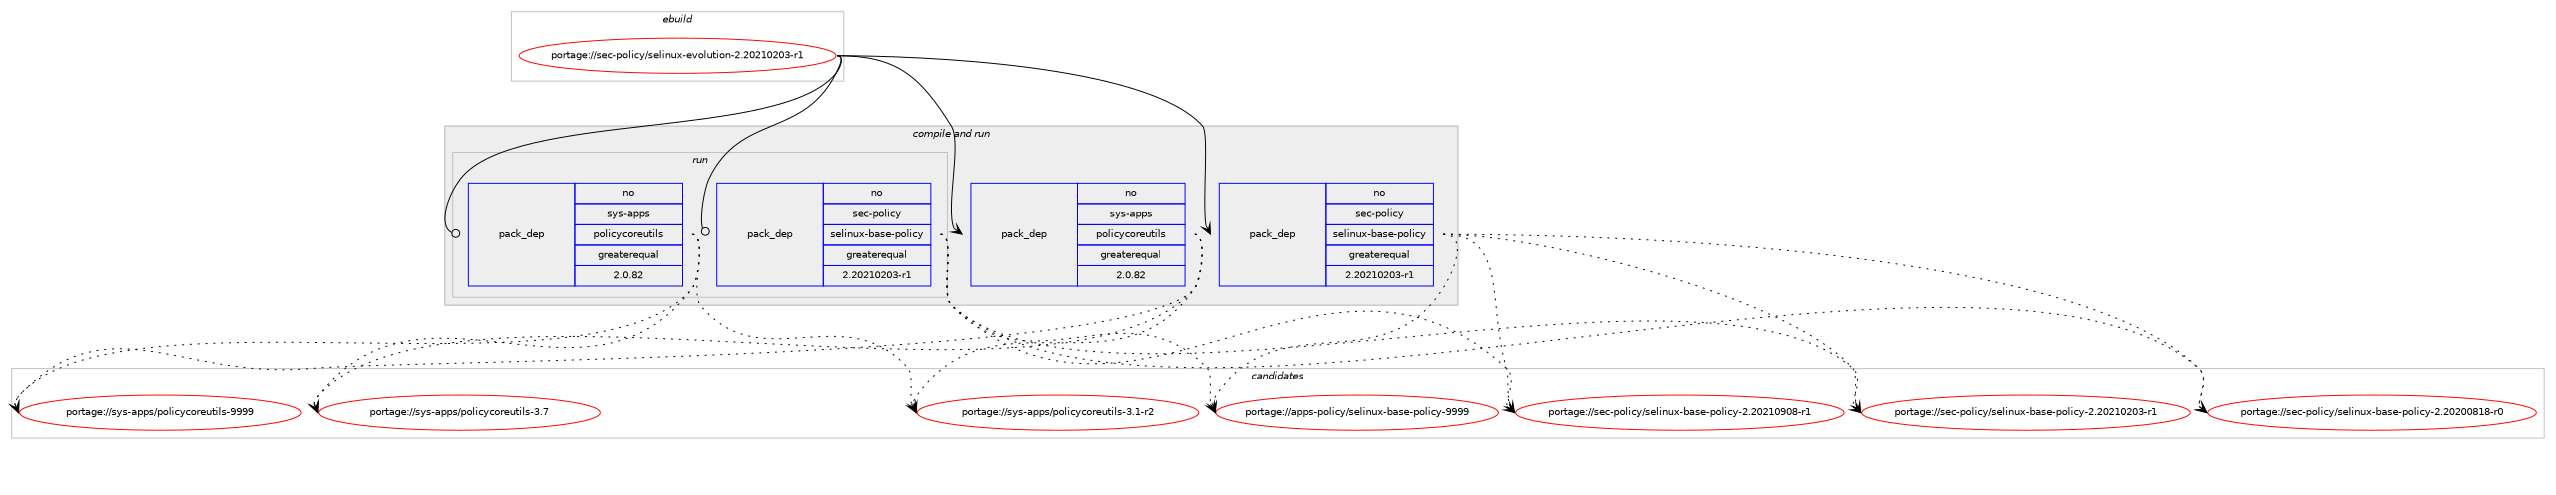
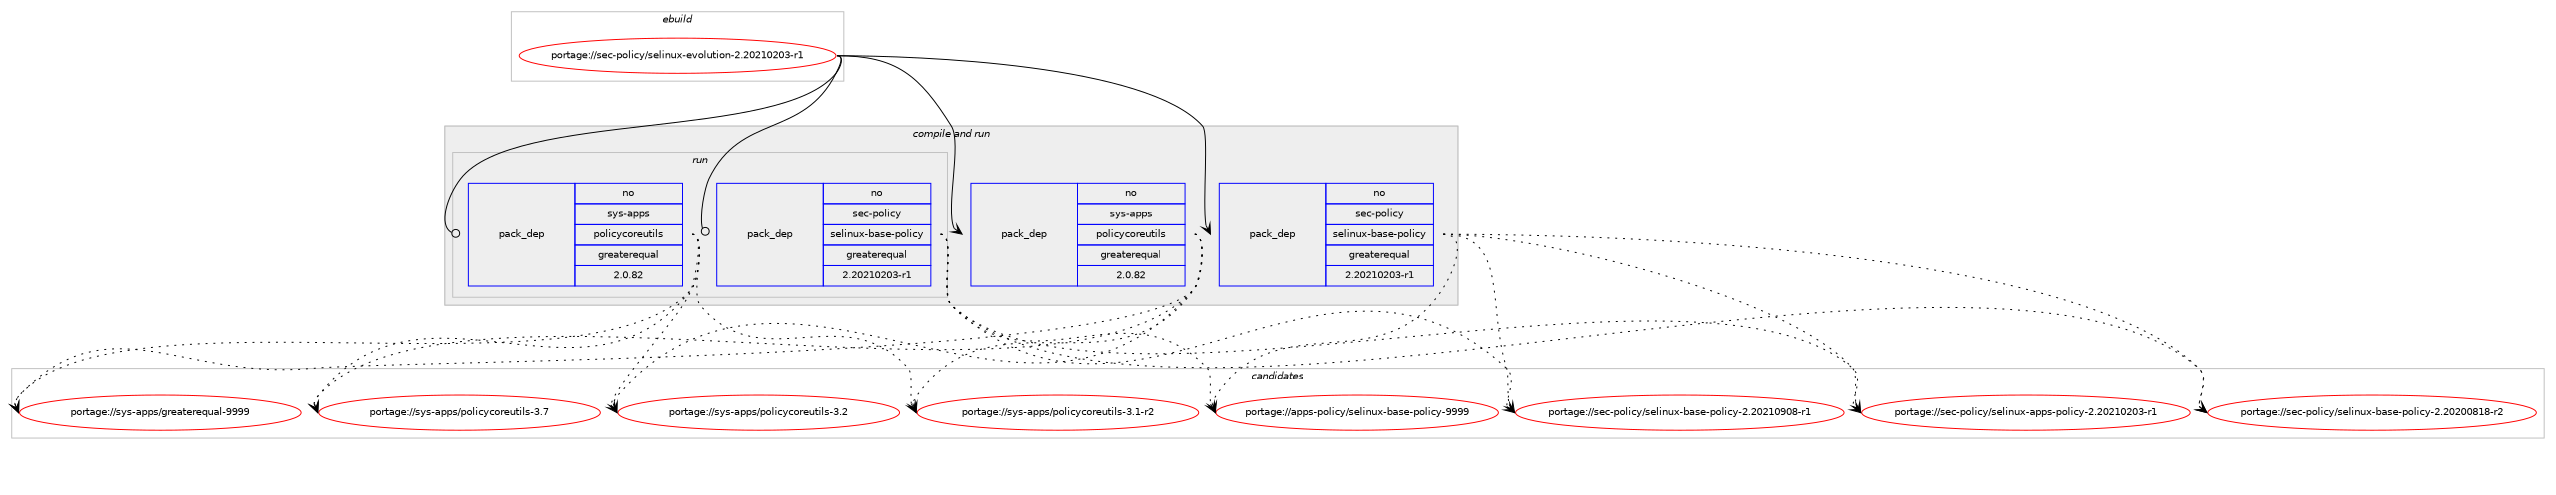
(160, 413) -> (160, 413)
none -> (759, 413)
(2026, 413) -> (2026, 413)
(2372, 413) -> (2372, 413)
